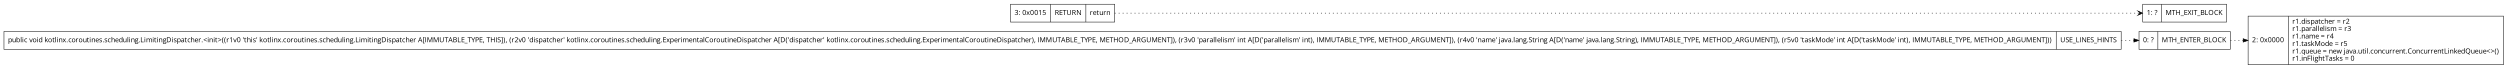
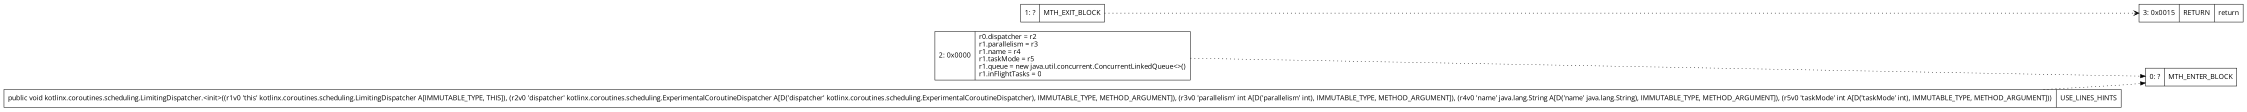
(1626, 13) -> (1619, 13)
(2321, 22) -> (1008, 37)
(2237, 40) -> (1665, 67)
